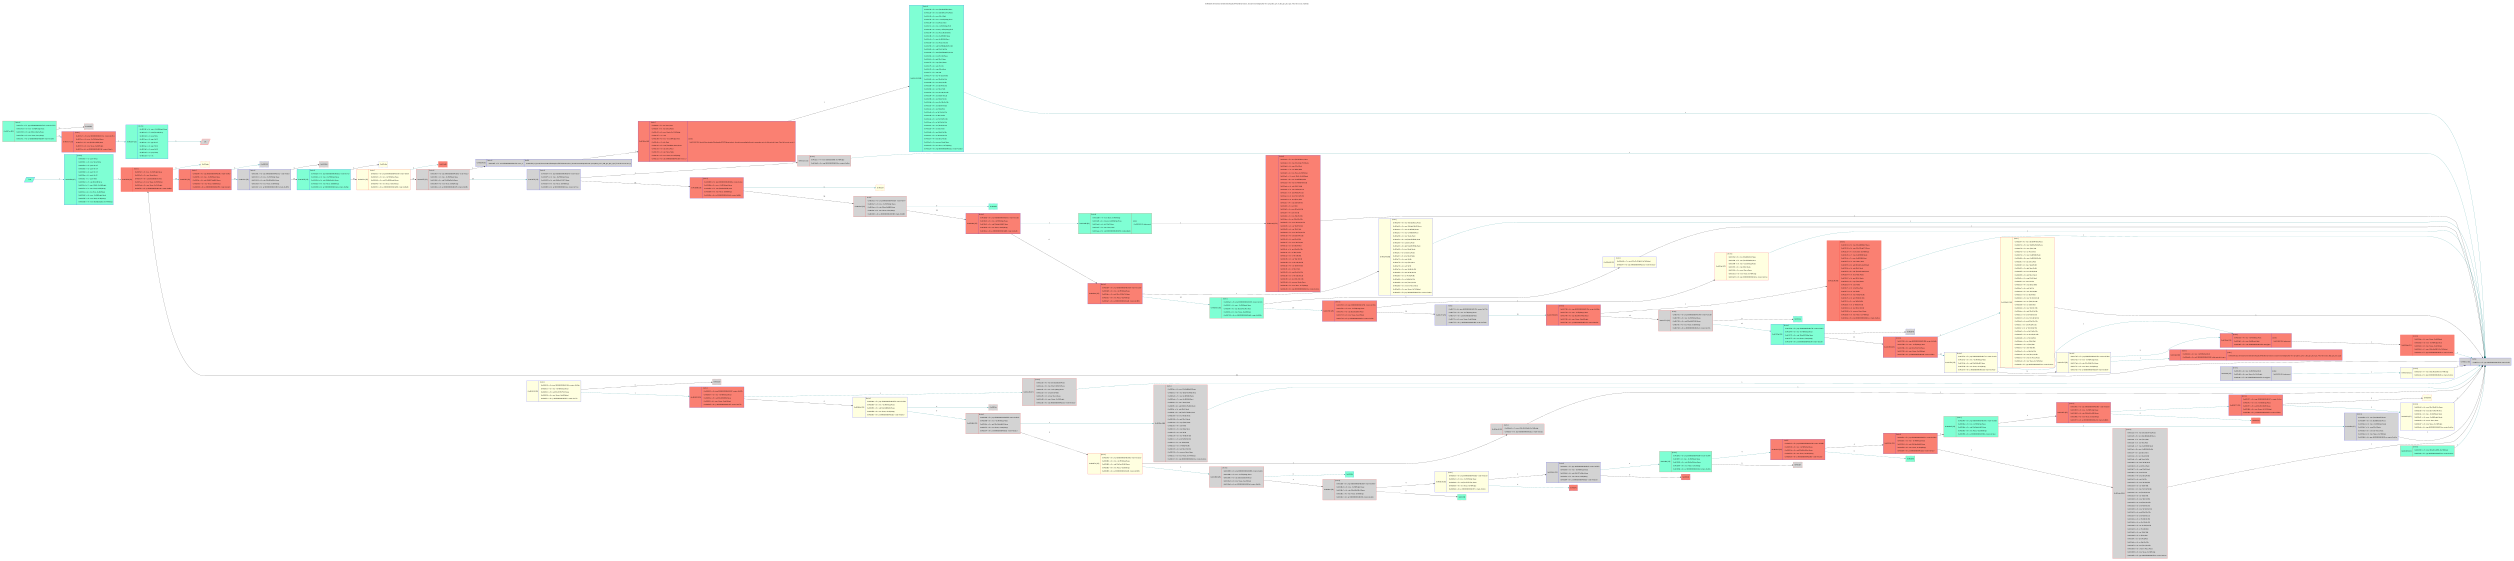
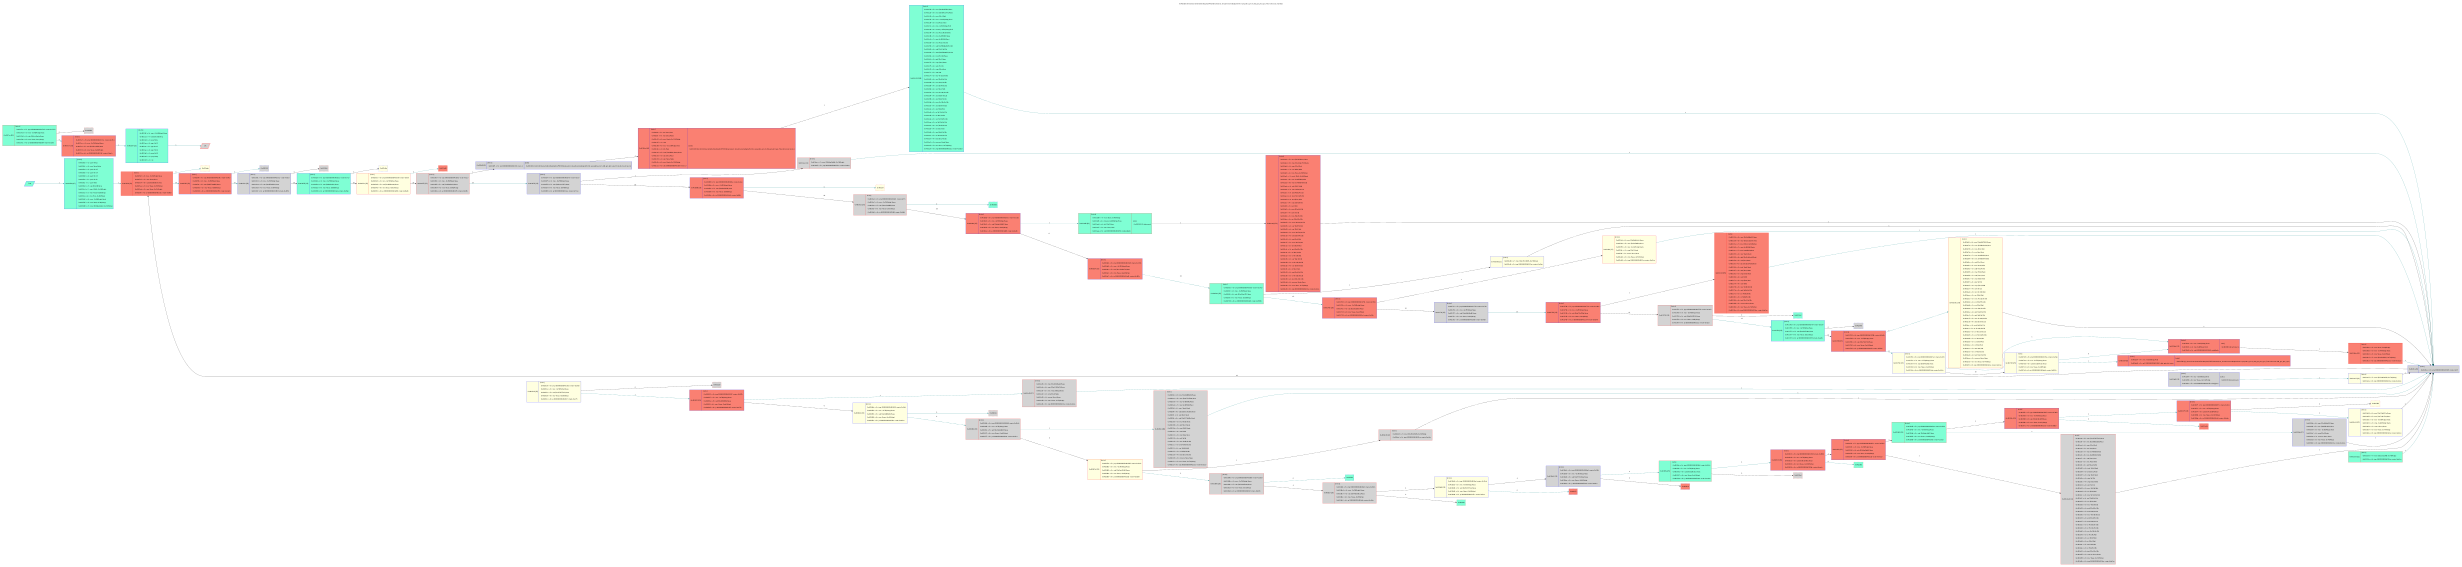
(1406, 257) -> none
